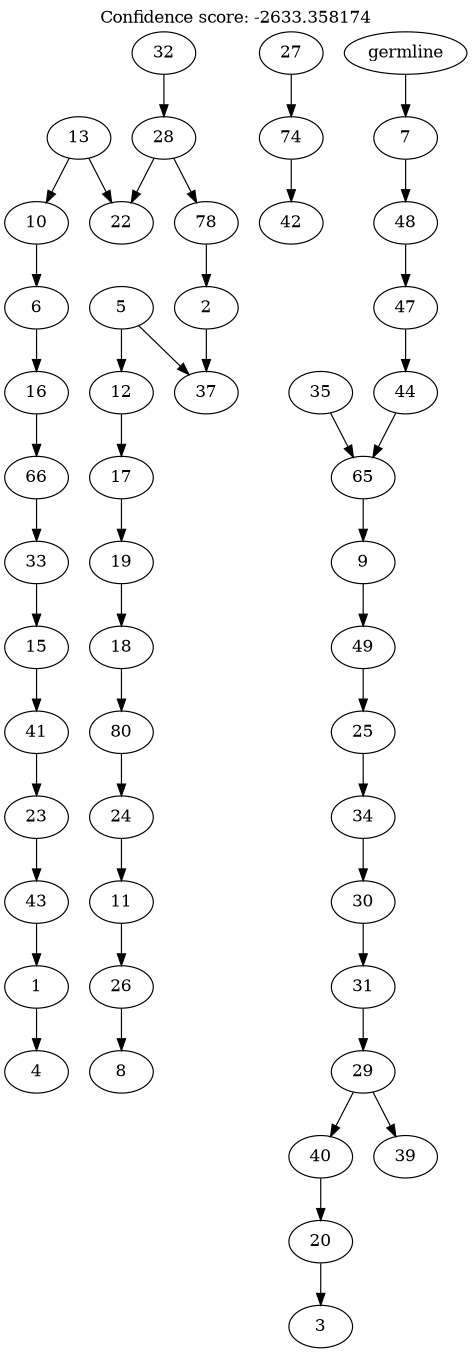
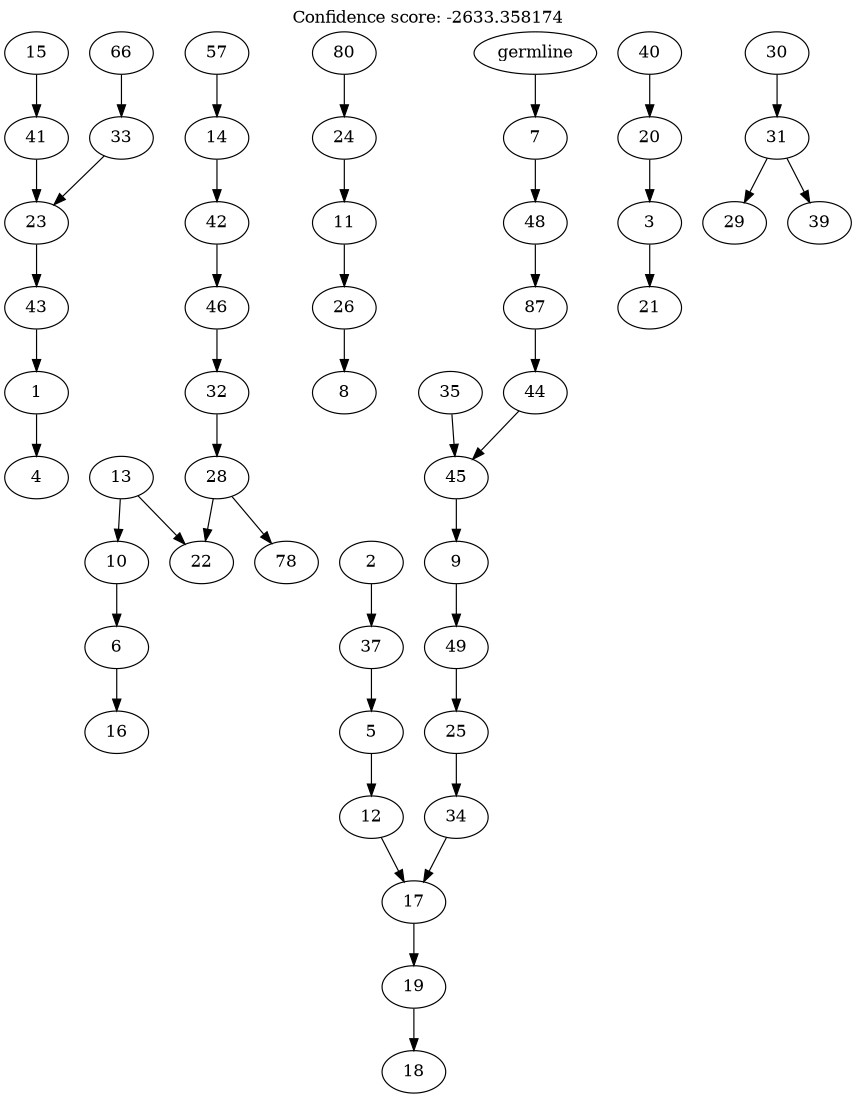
(291, 53) -> (217, 53)
(291, 138) -> (217, 138)
(206, 260) -> none
none -> (217, 308)
(406, 308) -> (535, 308)
none -> (650, 308)
(160, 346) -> (371, 684)
(37, 429) -> none
(363, 478) -> (456, 478)
(37, 599) -> (83, 176)
(121, 684) -> none
(363, 854) -> (438, 854)
(345, 1109) -> none
(382, 1109) -> (796, 175)
